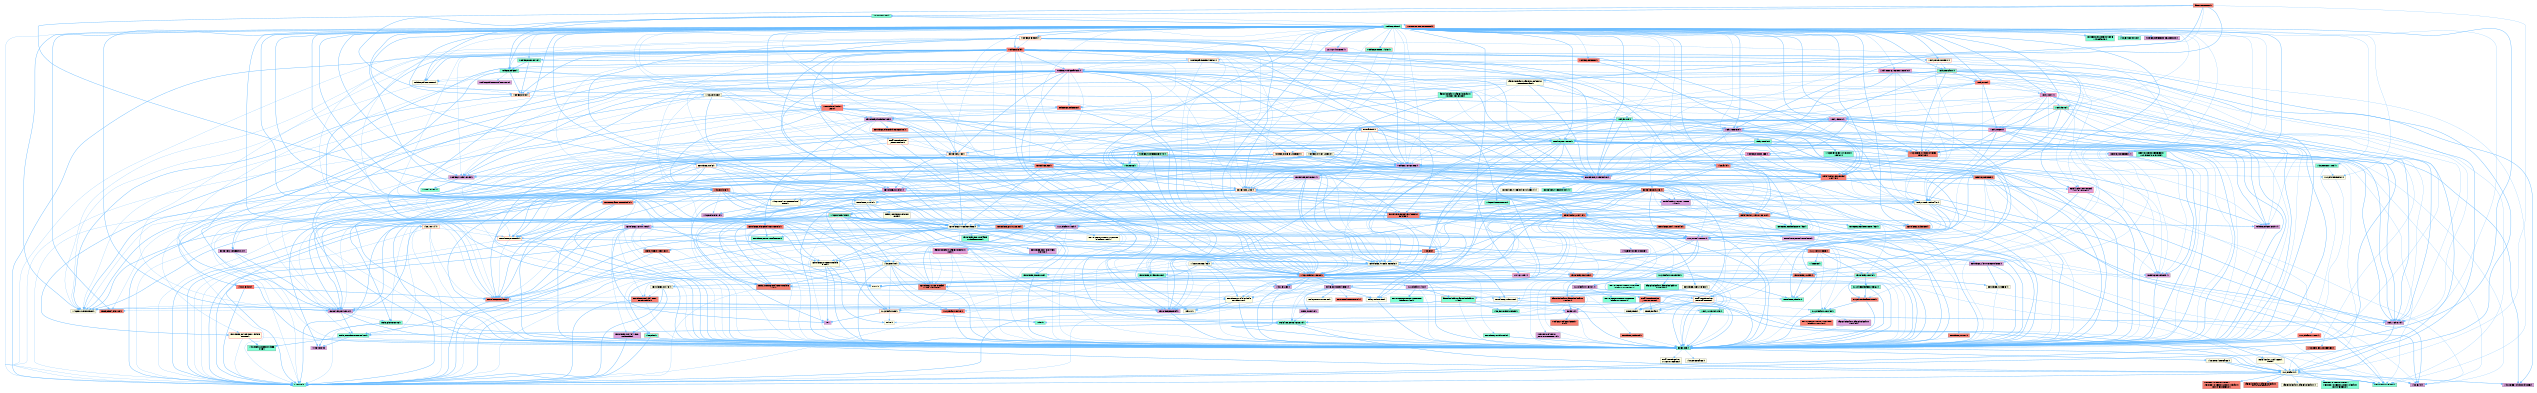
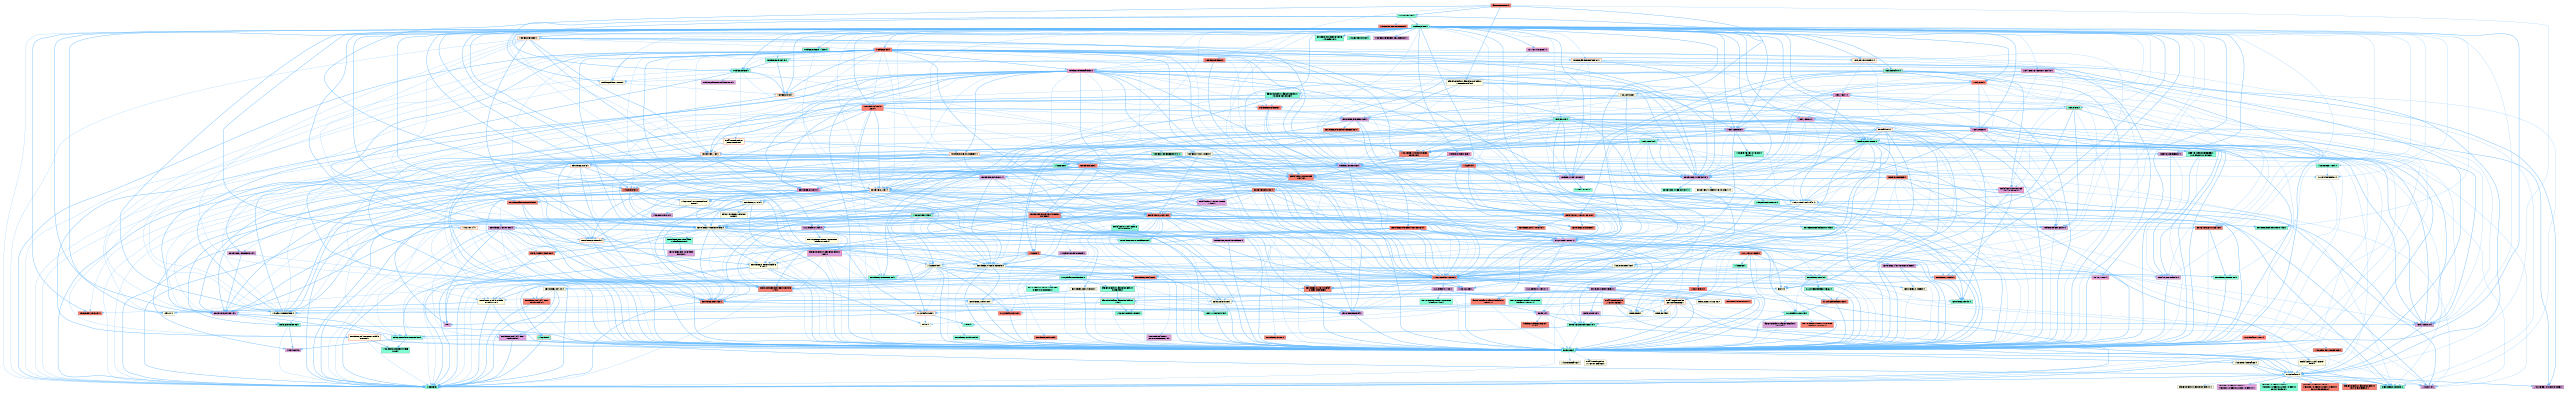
none -> (1125, 228)
(1292, 323) -> (1582, 325)
none -> (2237, 387)
